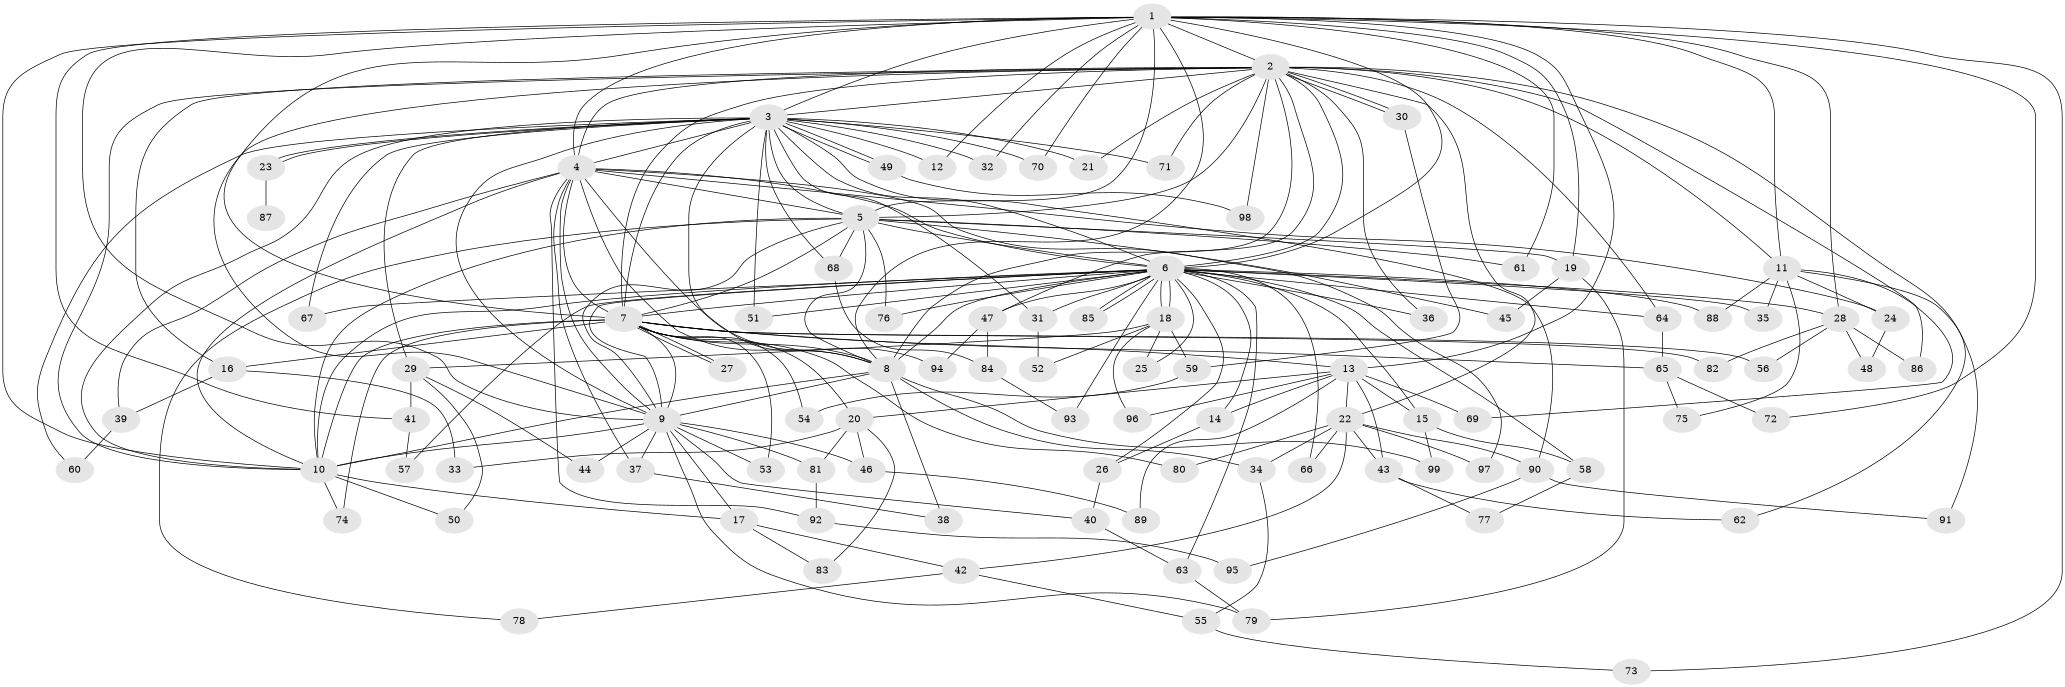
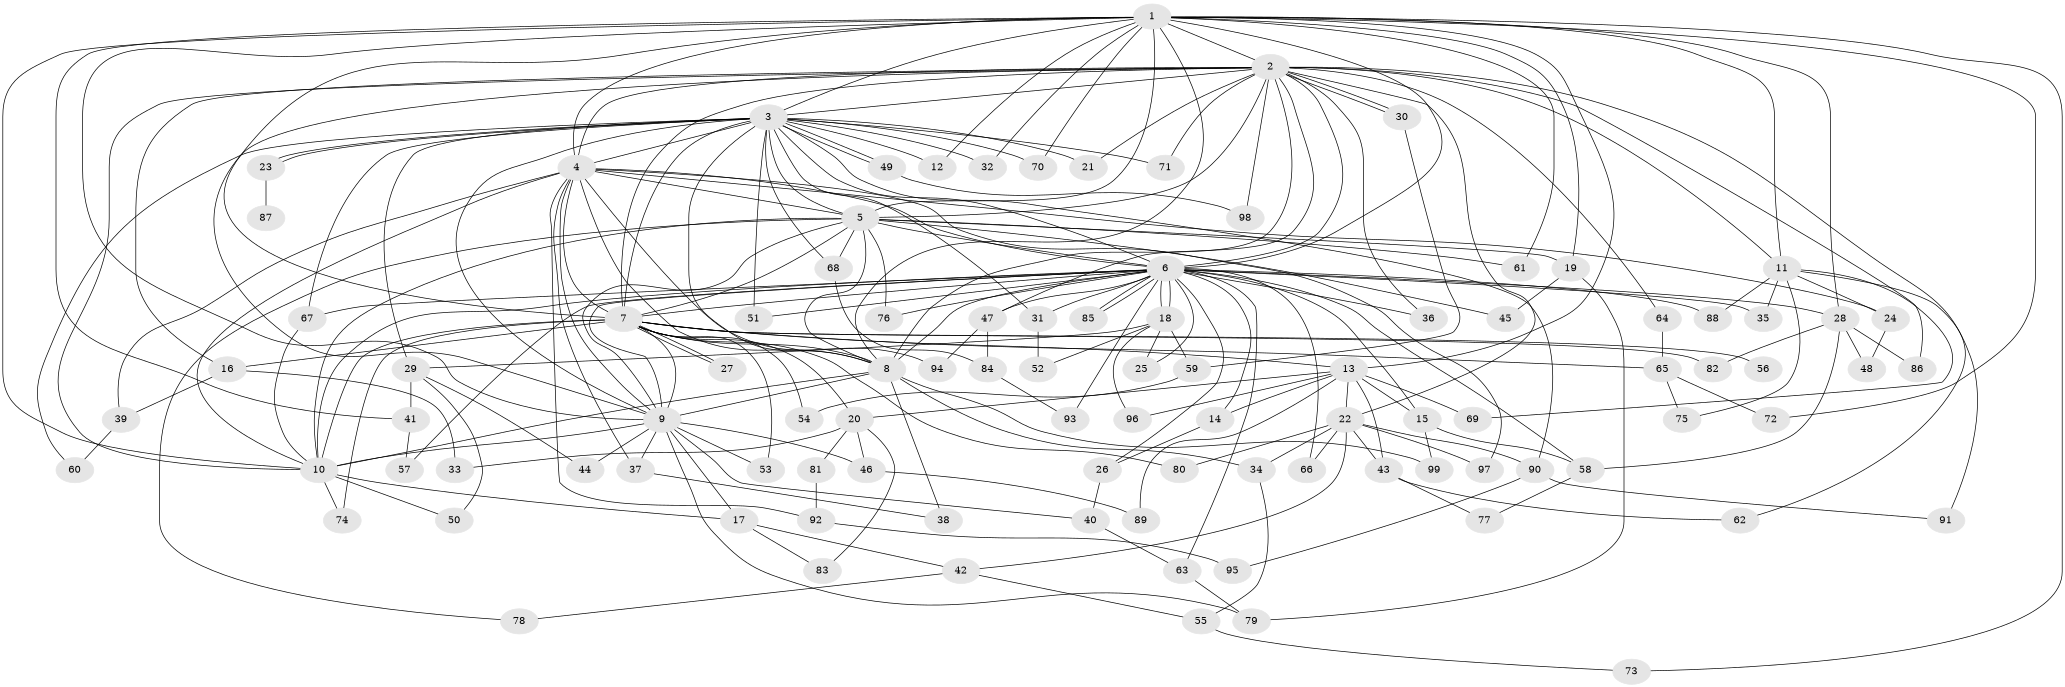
(279, 239) -> (275, 398)
(1425, 295) -> none
(1804, 343) -> (1757, 448)
(741, 441) -> none
